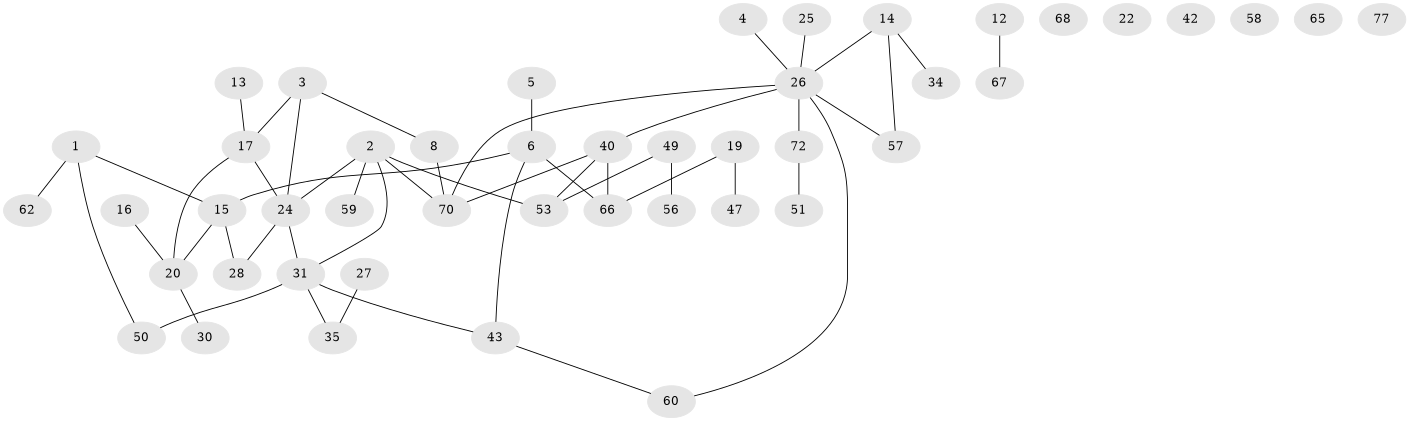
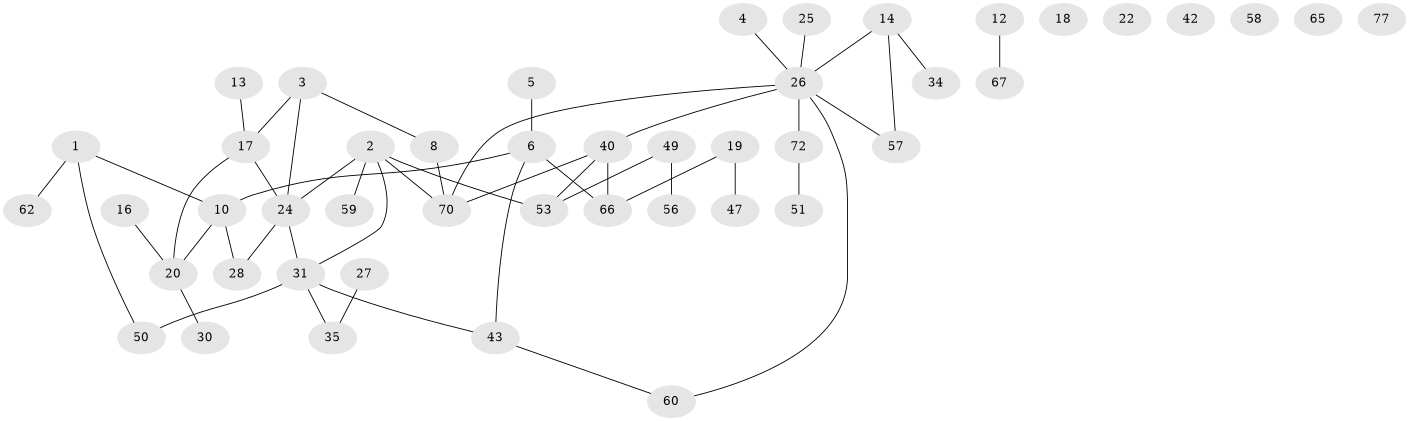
(1063, 19) -> (1063, 19)
(222, 211) -> (222, 211)
